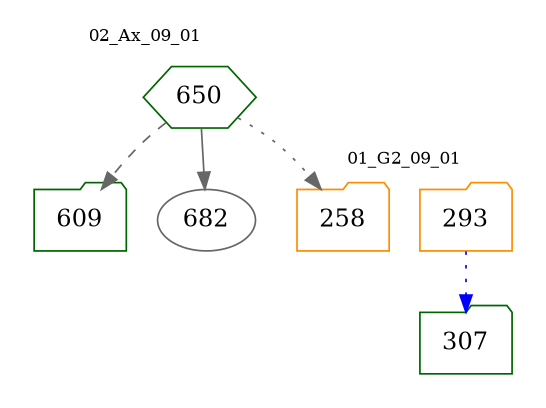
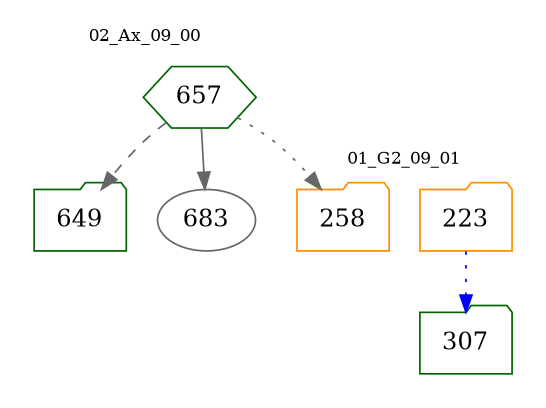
(145, 37) -> (145, 37)
(200, 97) -> (200, 97)
(80, 220) -> (80, 220)
(207, 220) -> (207, 220)
(466, 220) -> (466, 220)
